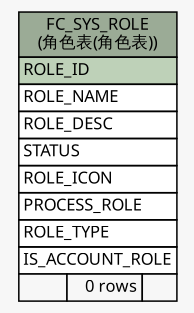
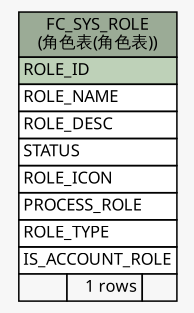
(111, 287) -> (111, 287)
